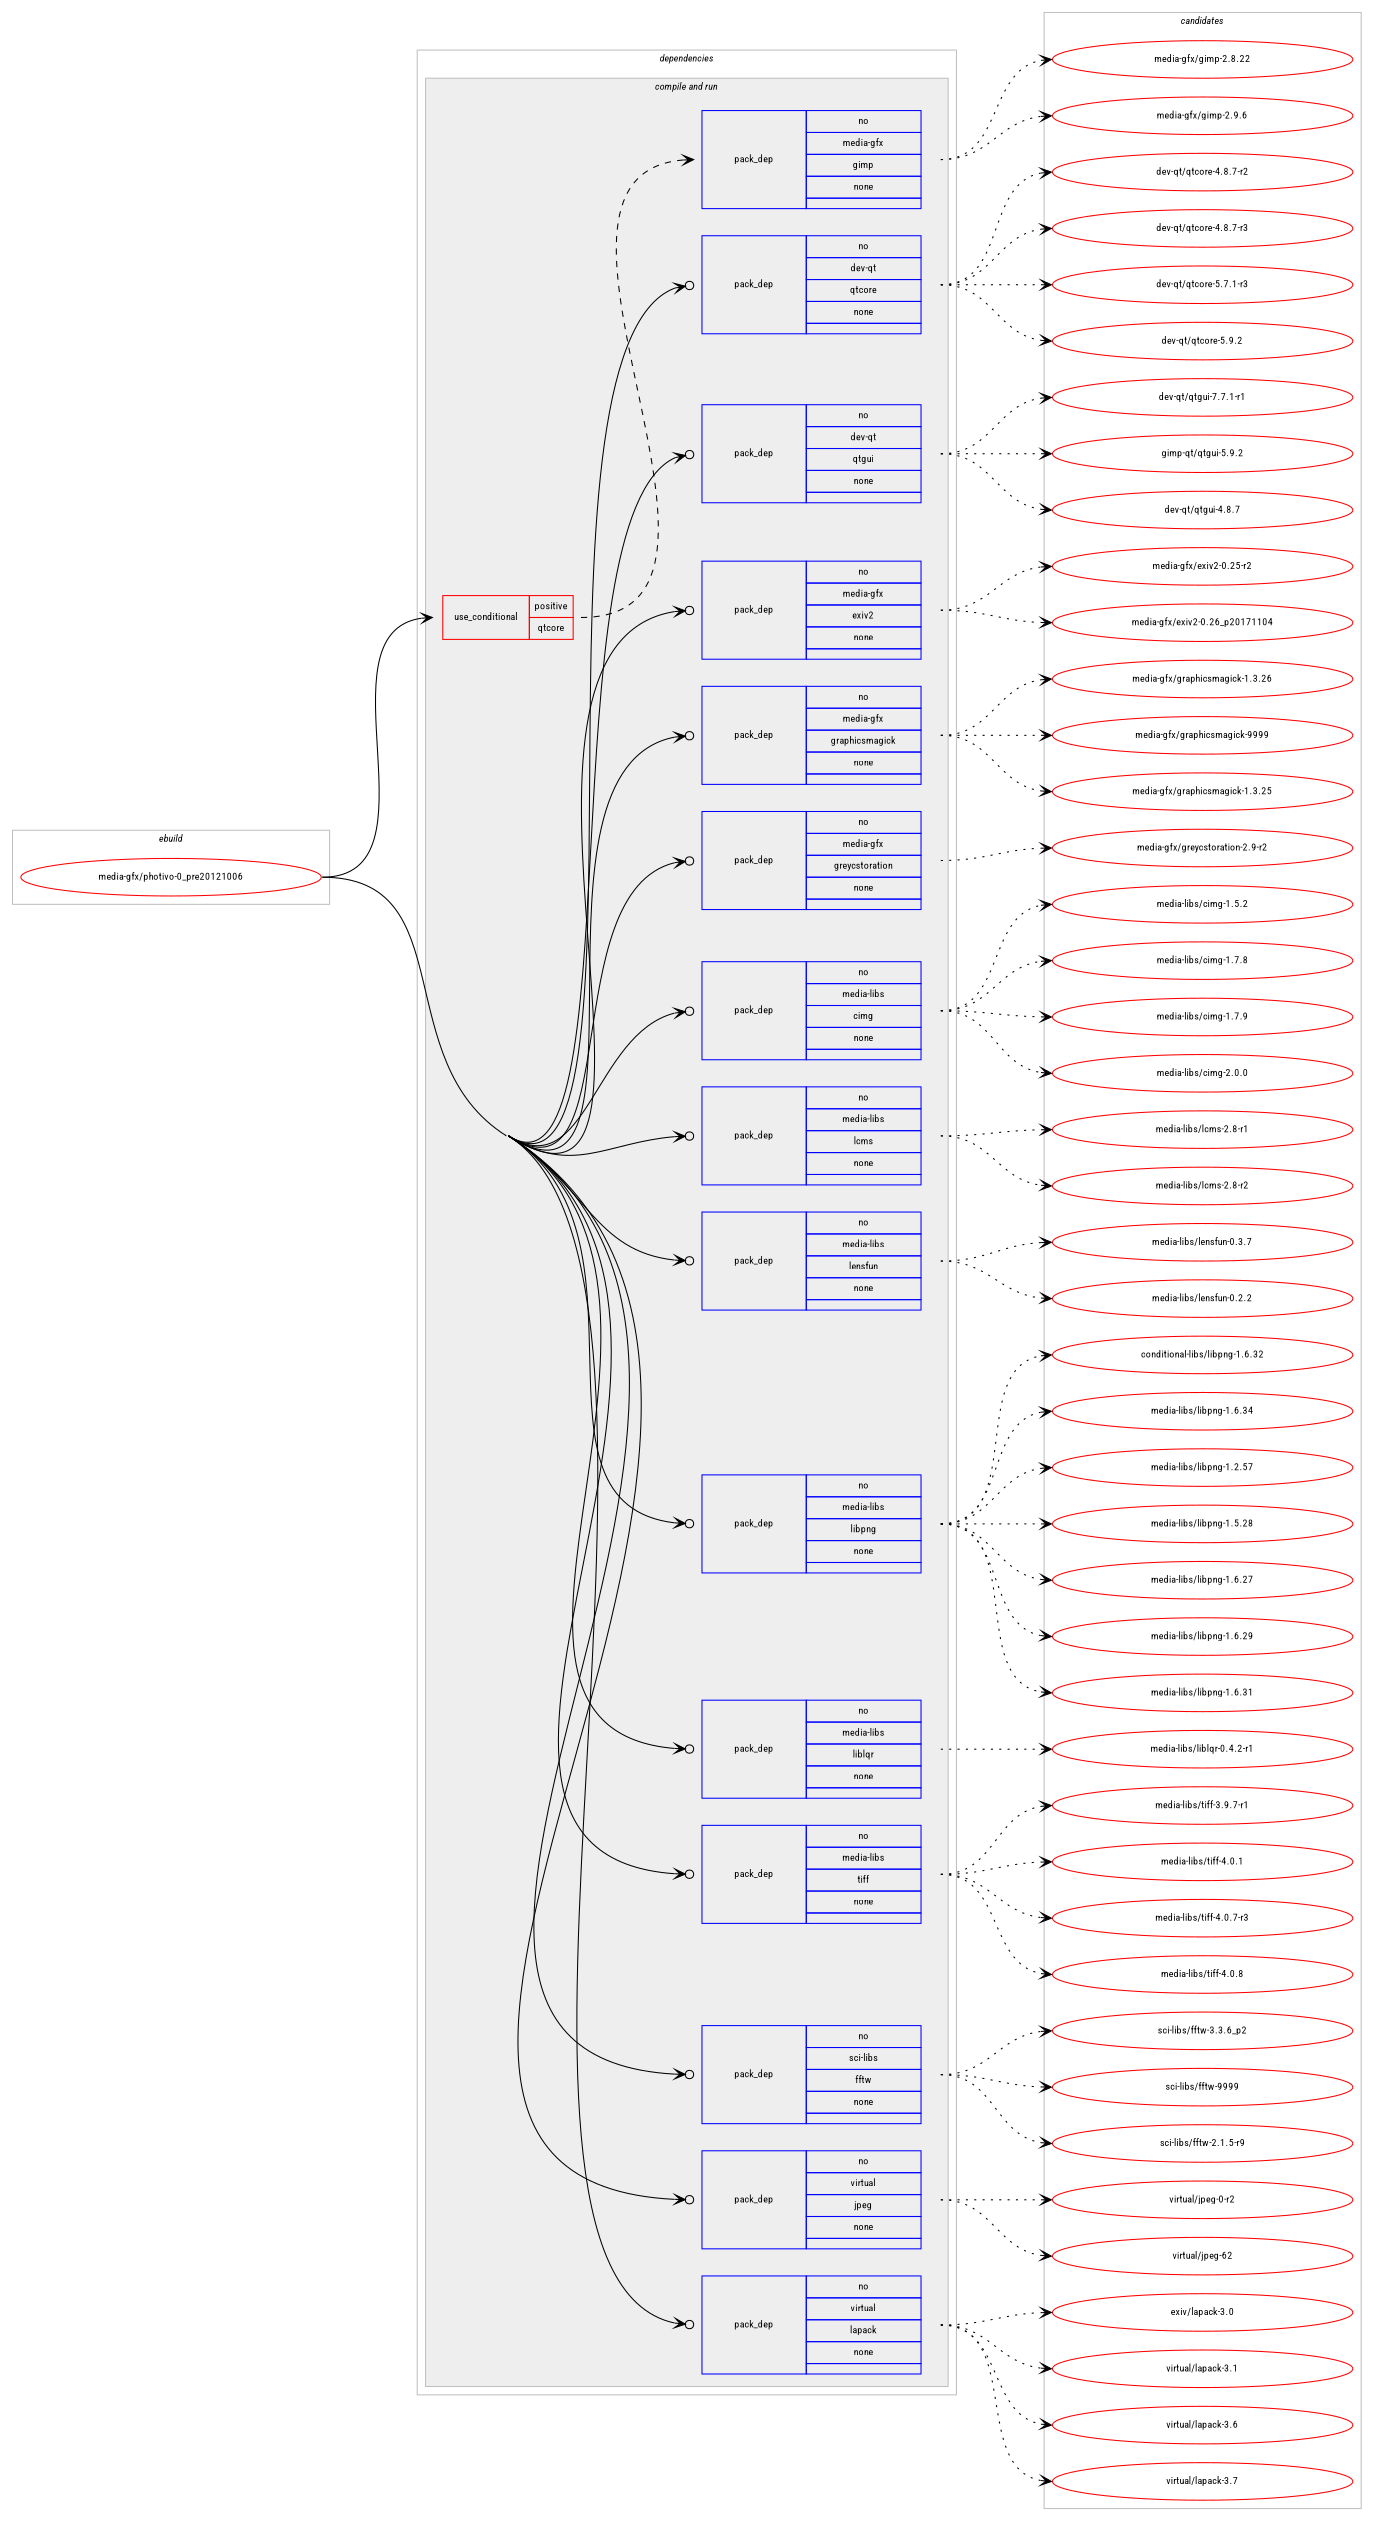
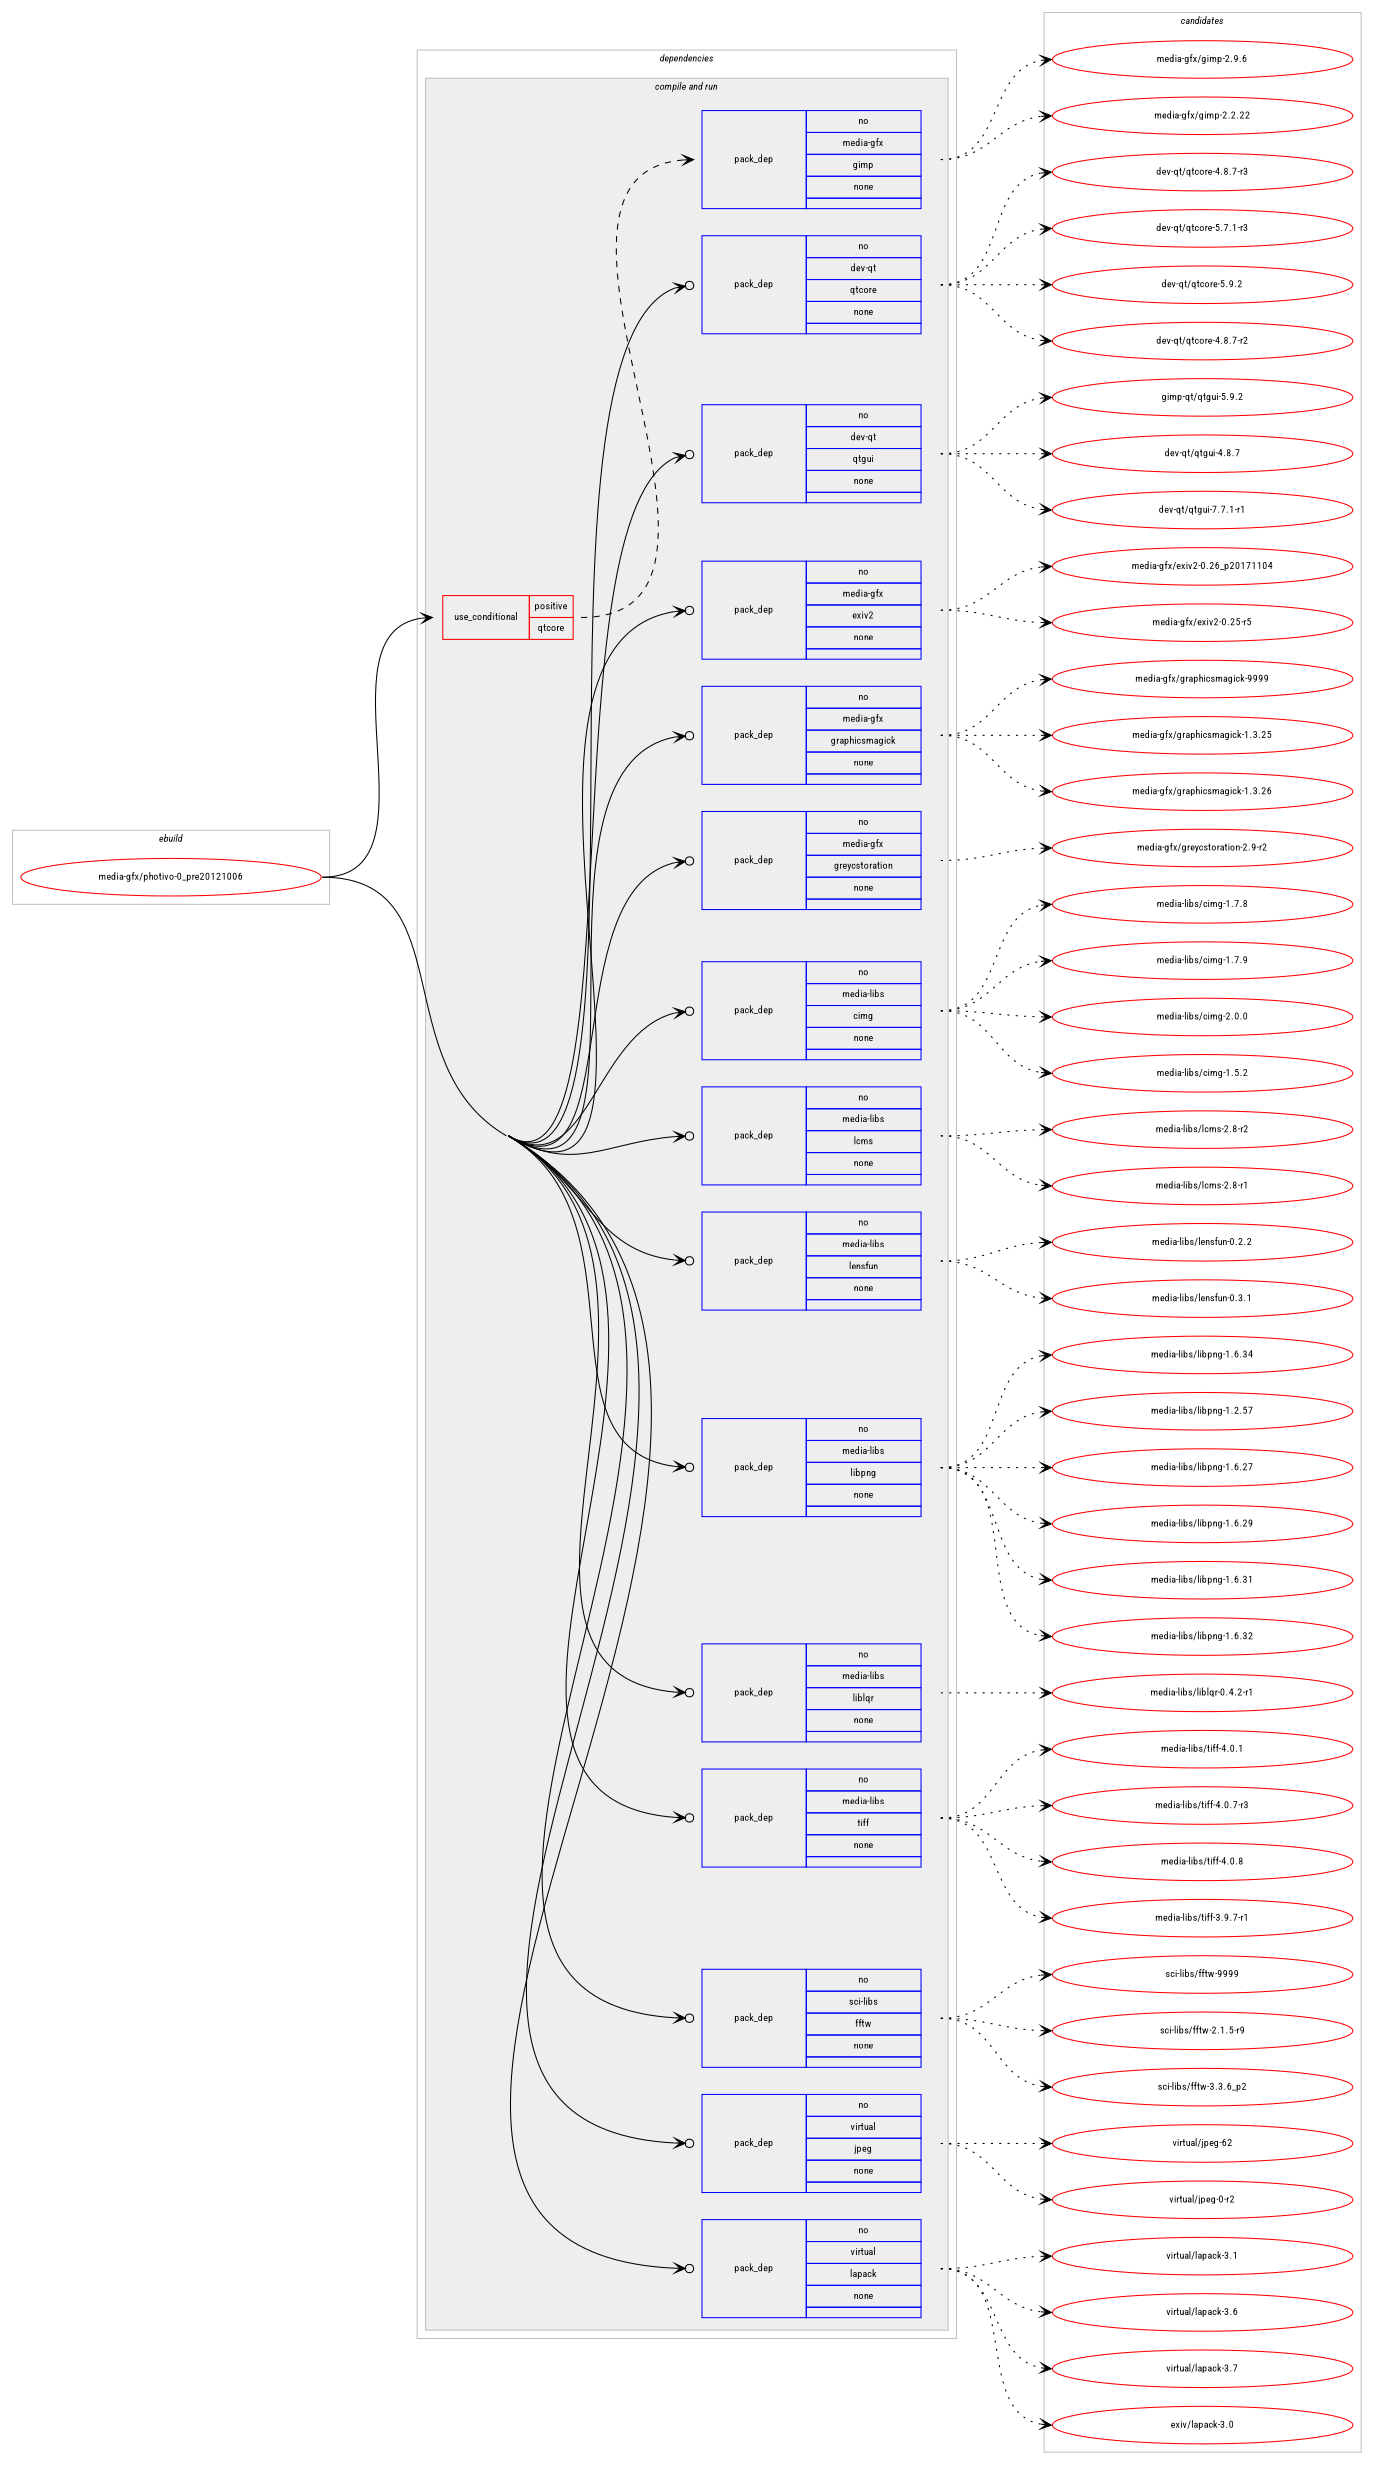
(1203, 59) -> (1203, 116)
(1203, 566) -> (1203, 623)
(1203, 1242) -> (1203, 1299)
(1203, 1355) -> (1203, 1637)
(1203, 1524) -> none
